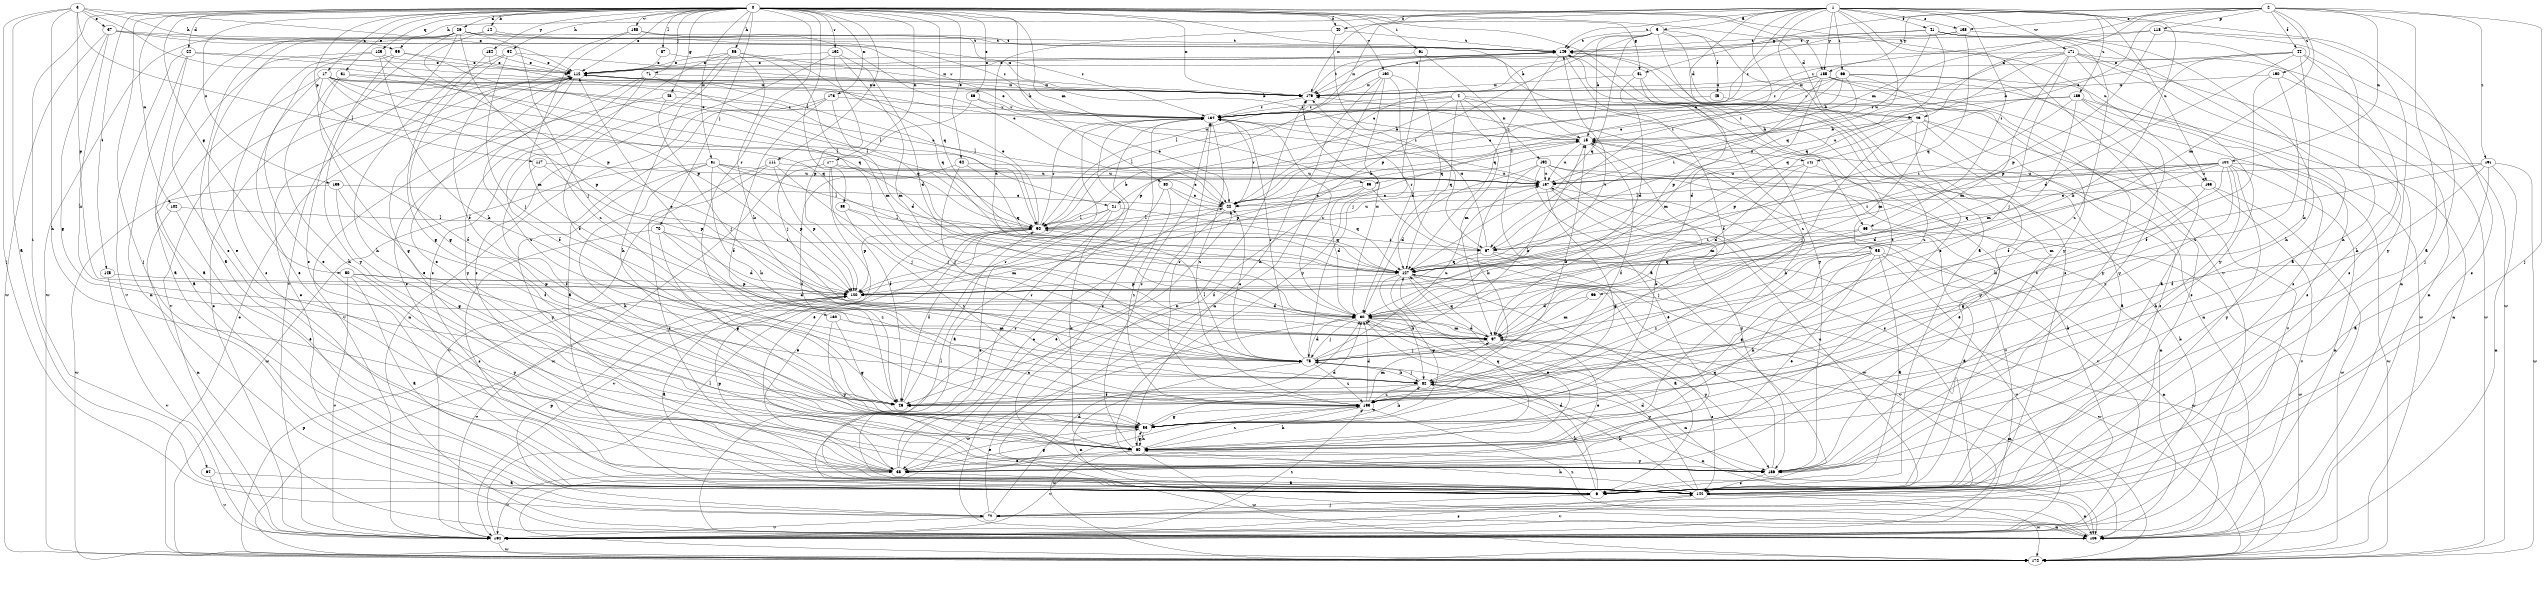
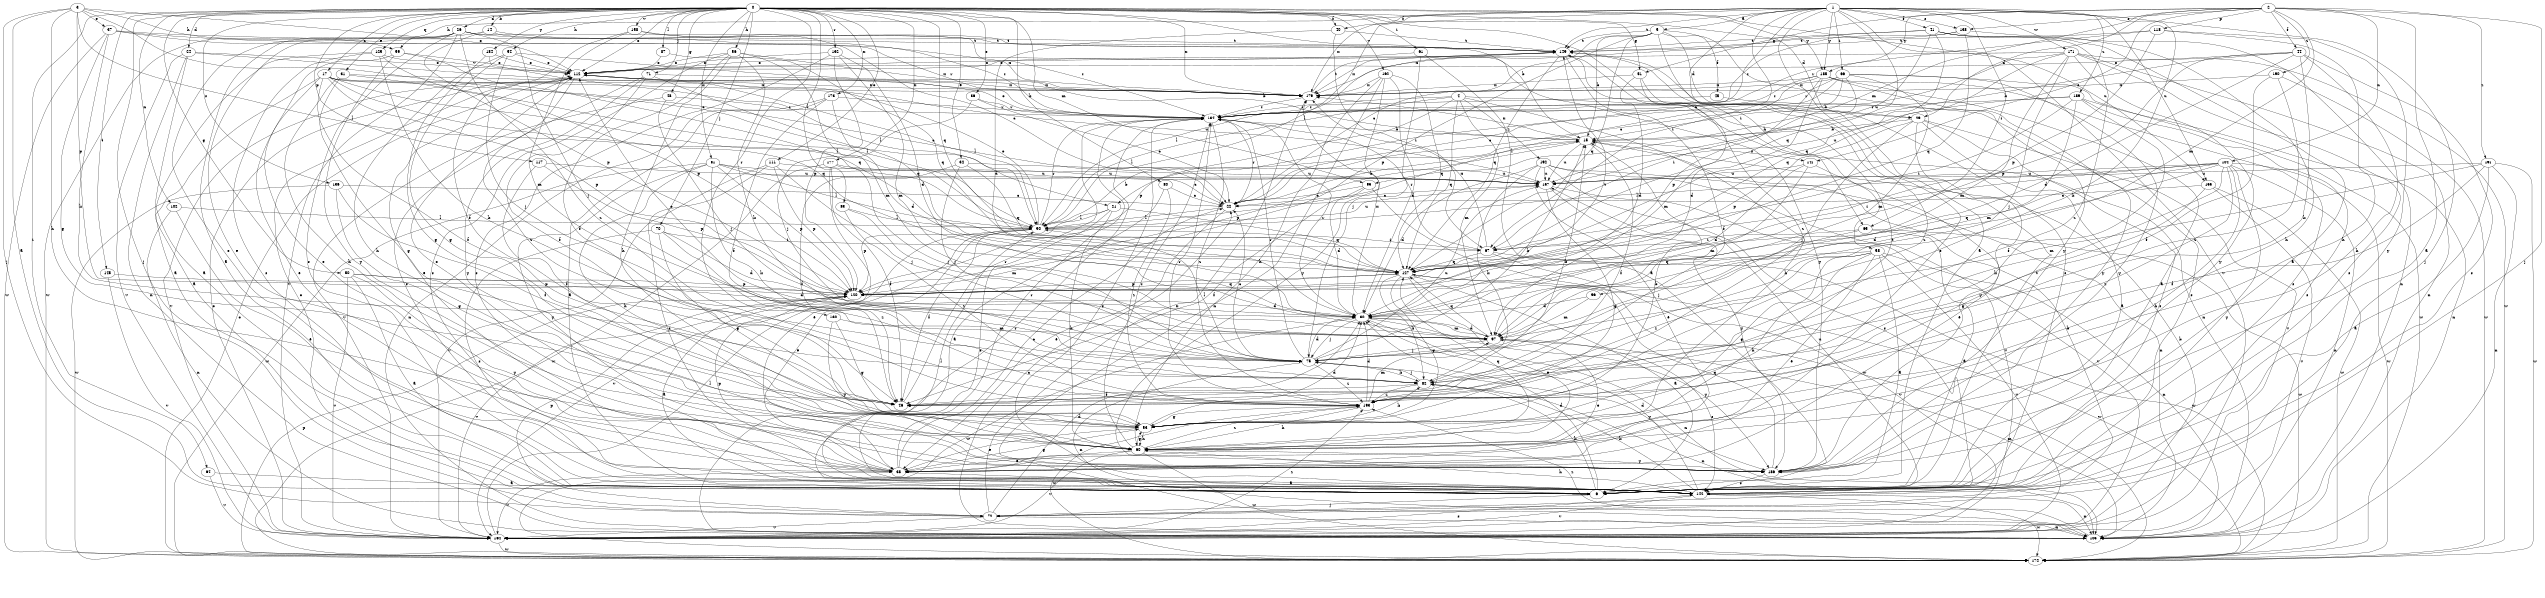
(474, 63) -> (474, 63)
(1289, 220) -> (1115, 287)
